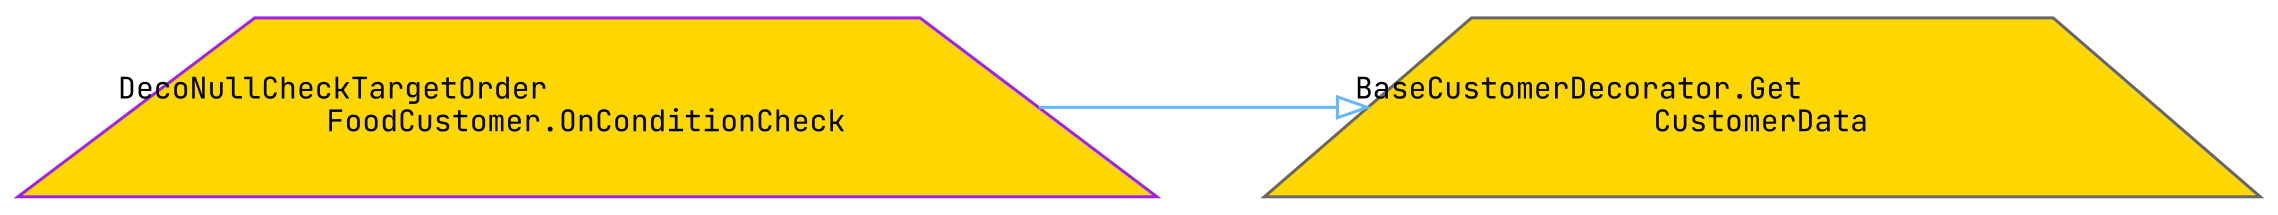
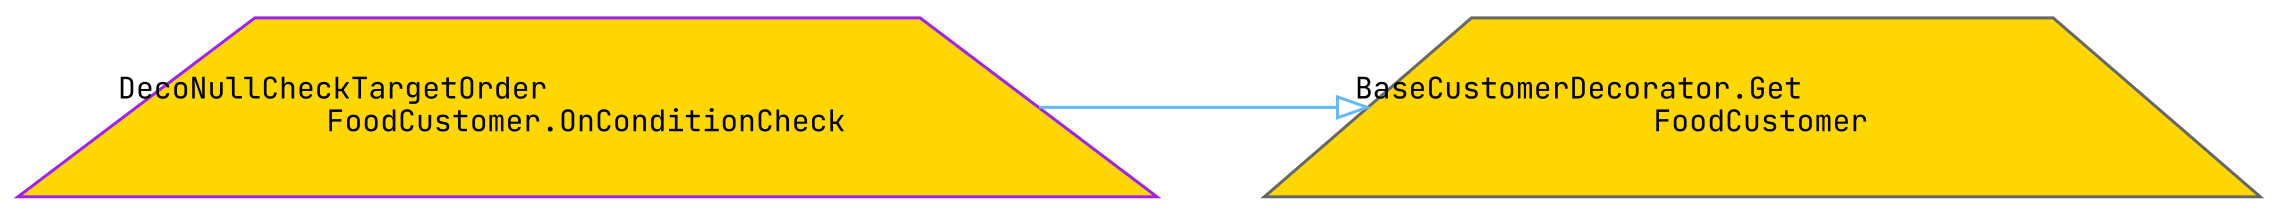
(1762, 107) -> (1762, 107)
